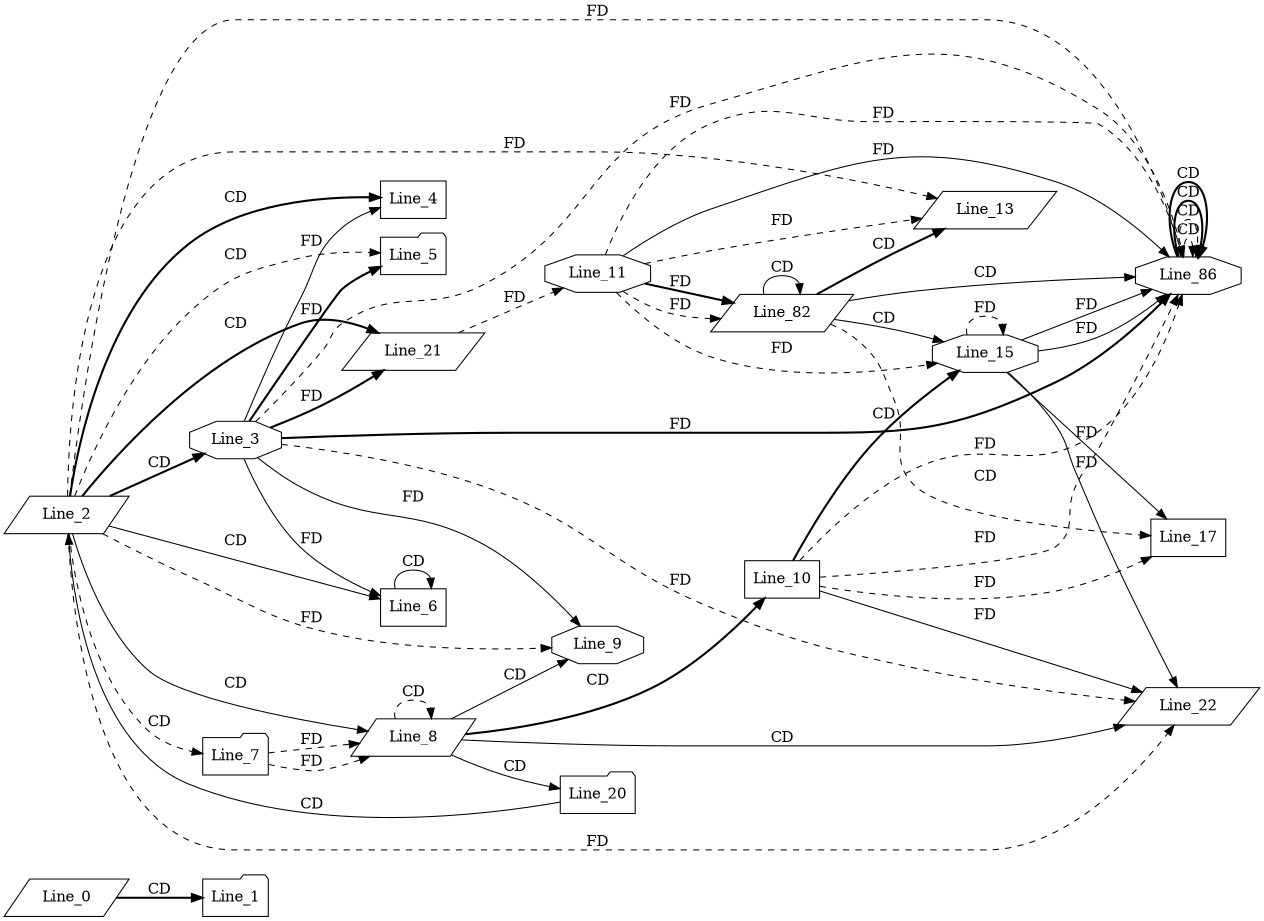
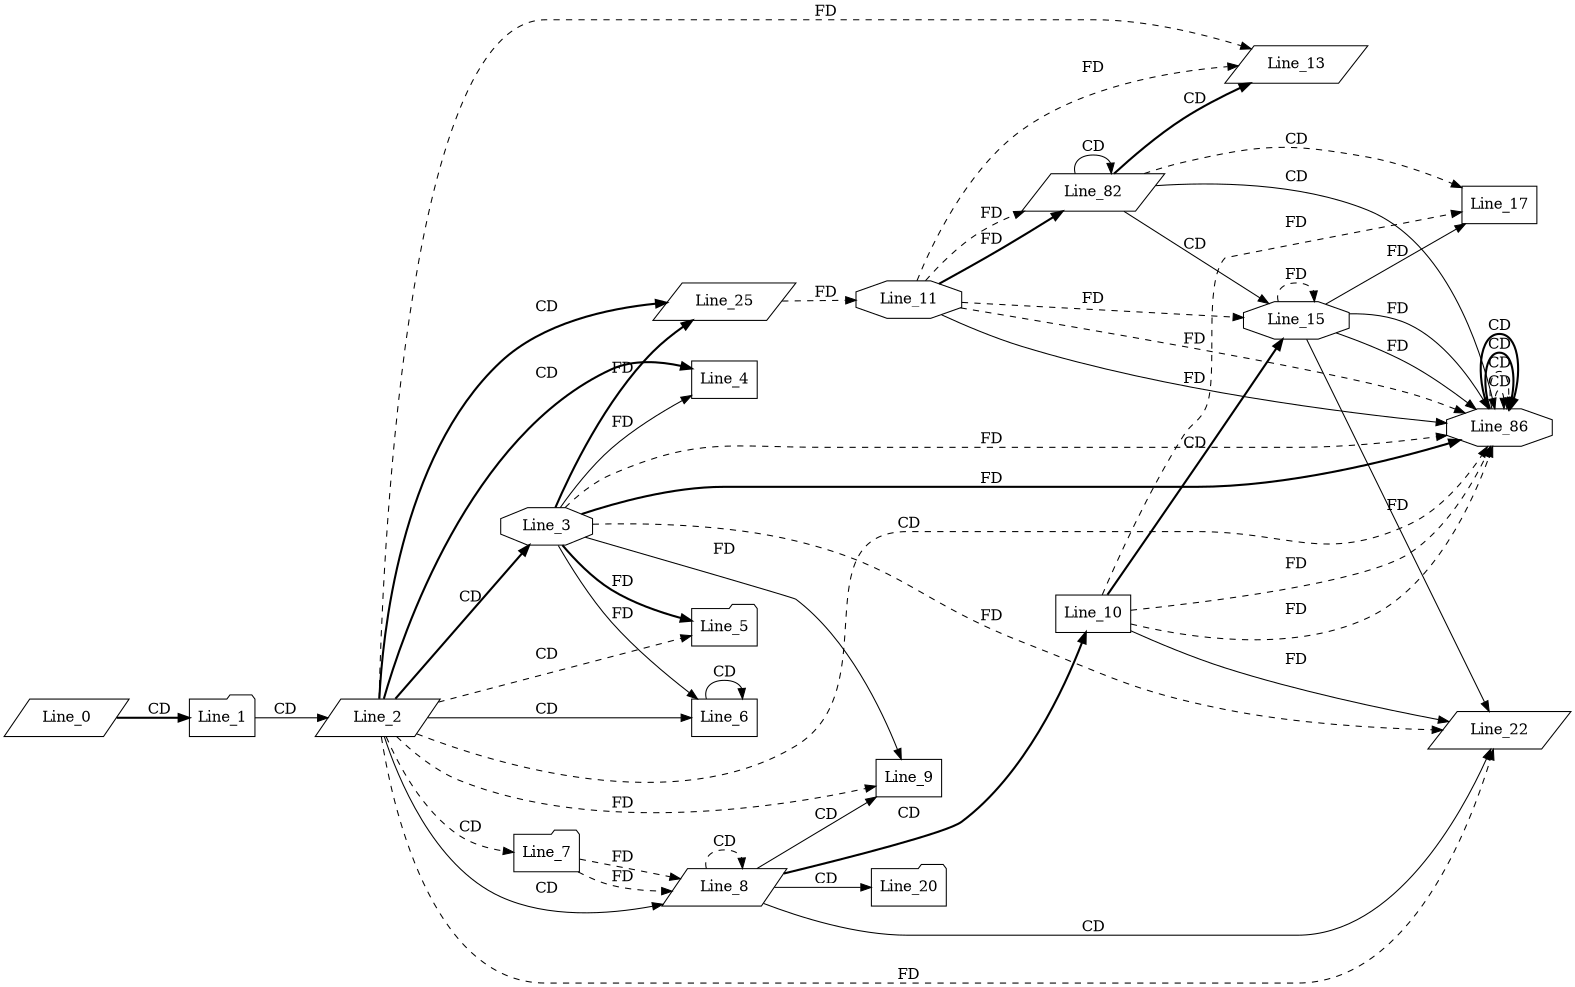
(598, 12) -> (909, 524)
(413, 352) -> (724, 302)
(598, 645) -> (909, 778)
(234, 799) -> (286, 718)
